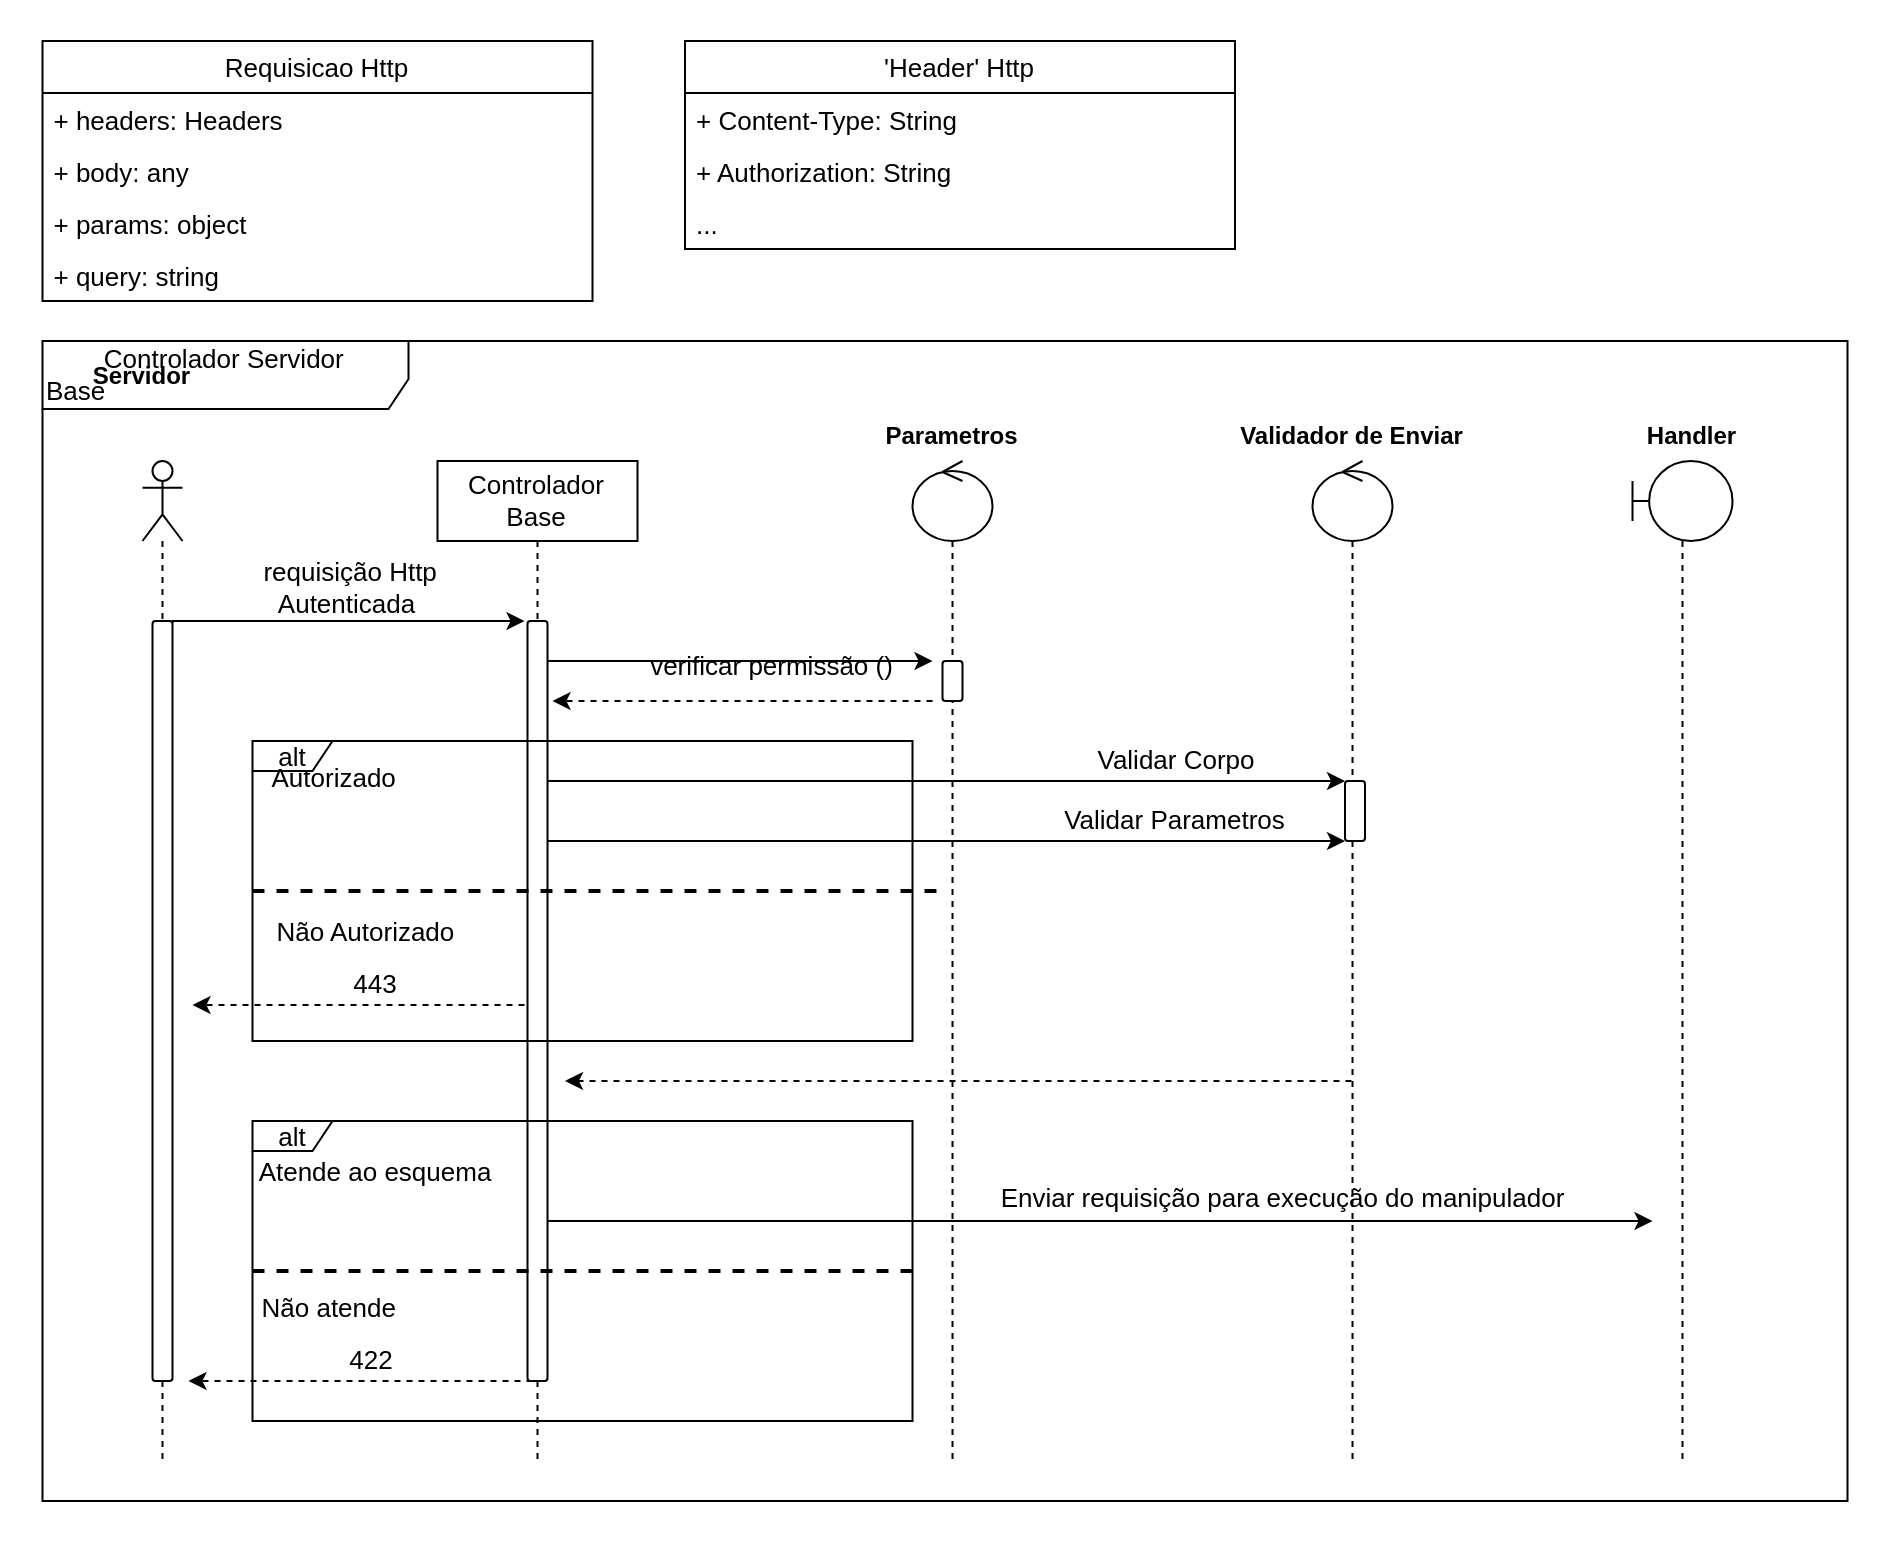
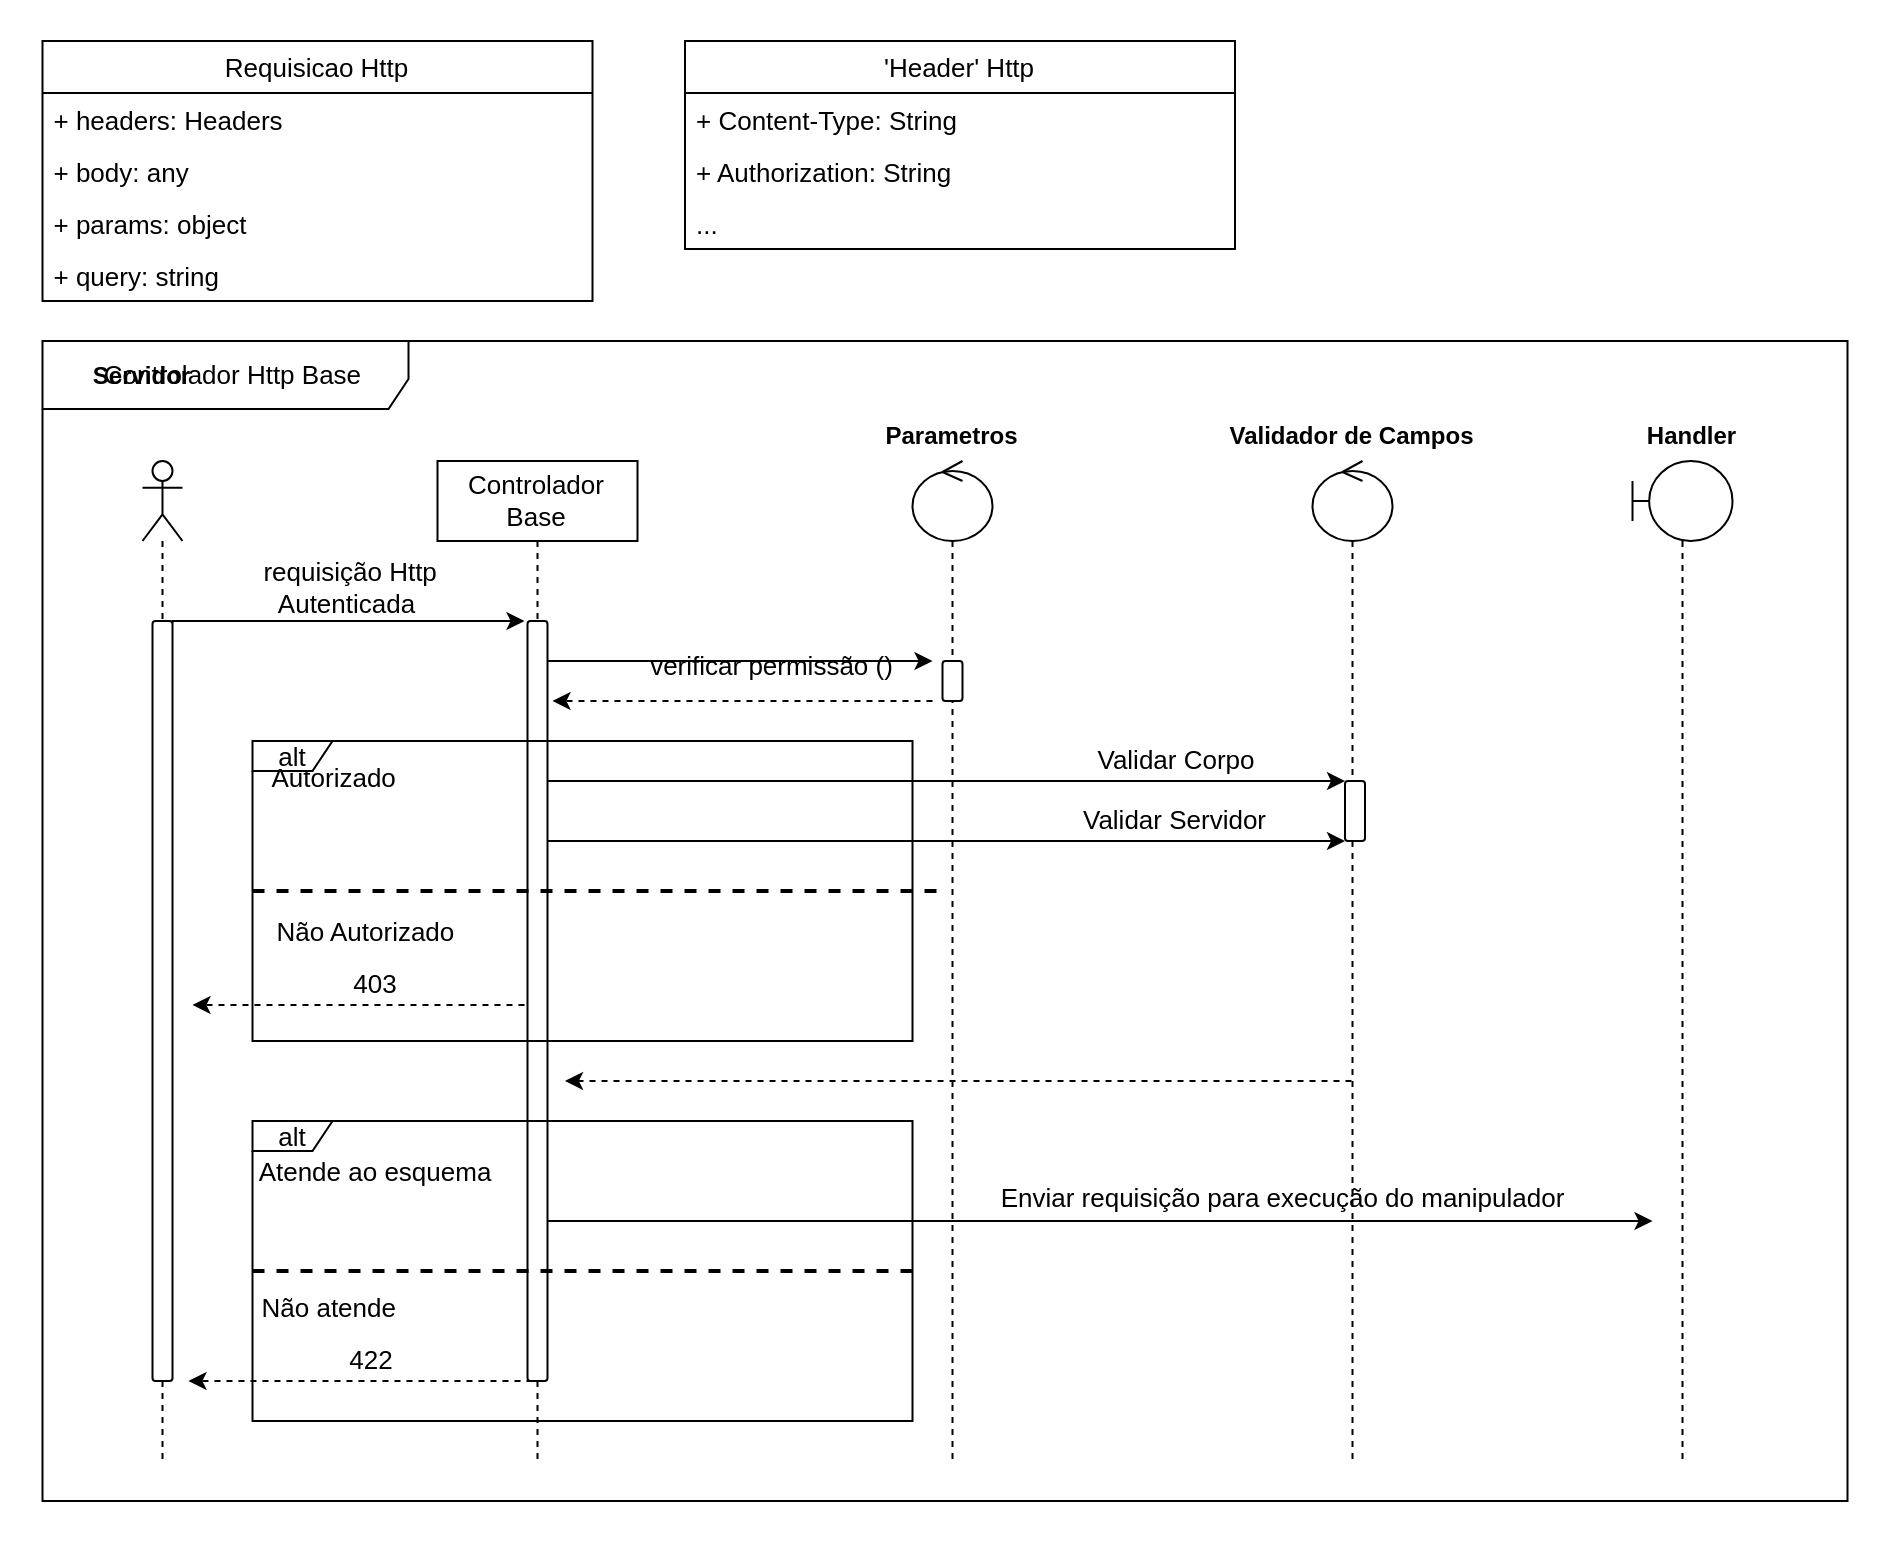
(215, 375) -> (190, 375)
(1352, 436) -> (1352, 436)
(1175, 820) -> (1175, 820)
(375, 984) -> (375, 984)
